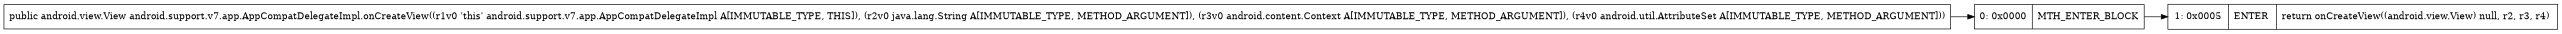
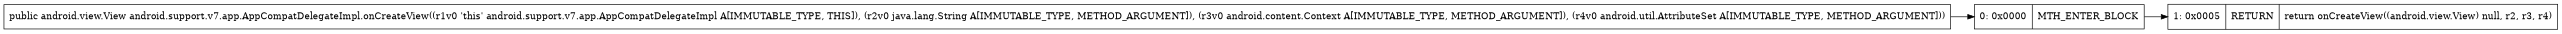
(2251, 16) -> (2252, 16)
